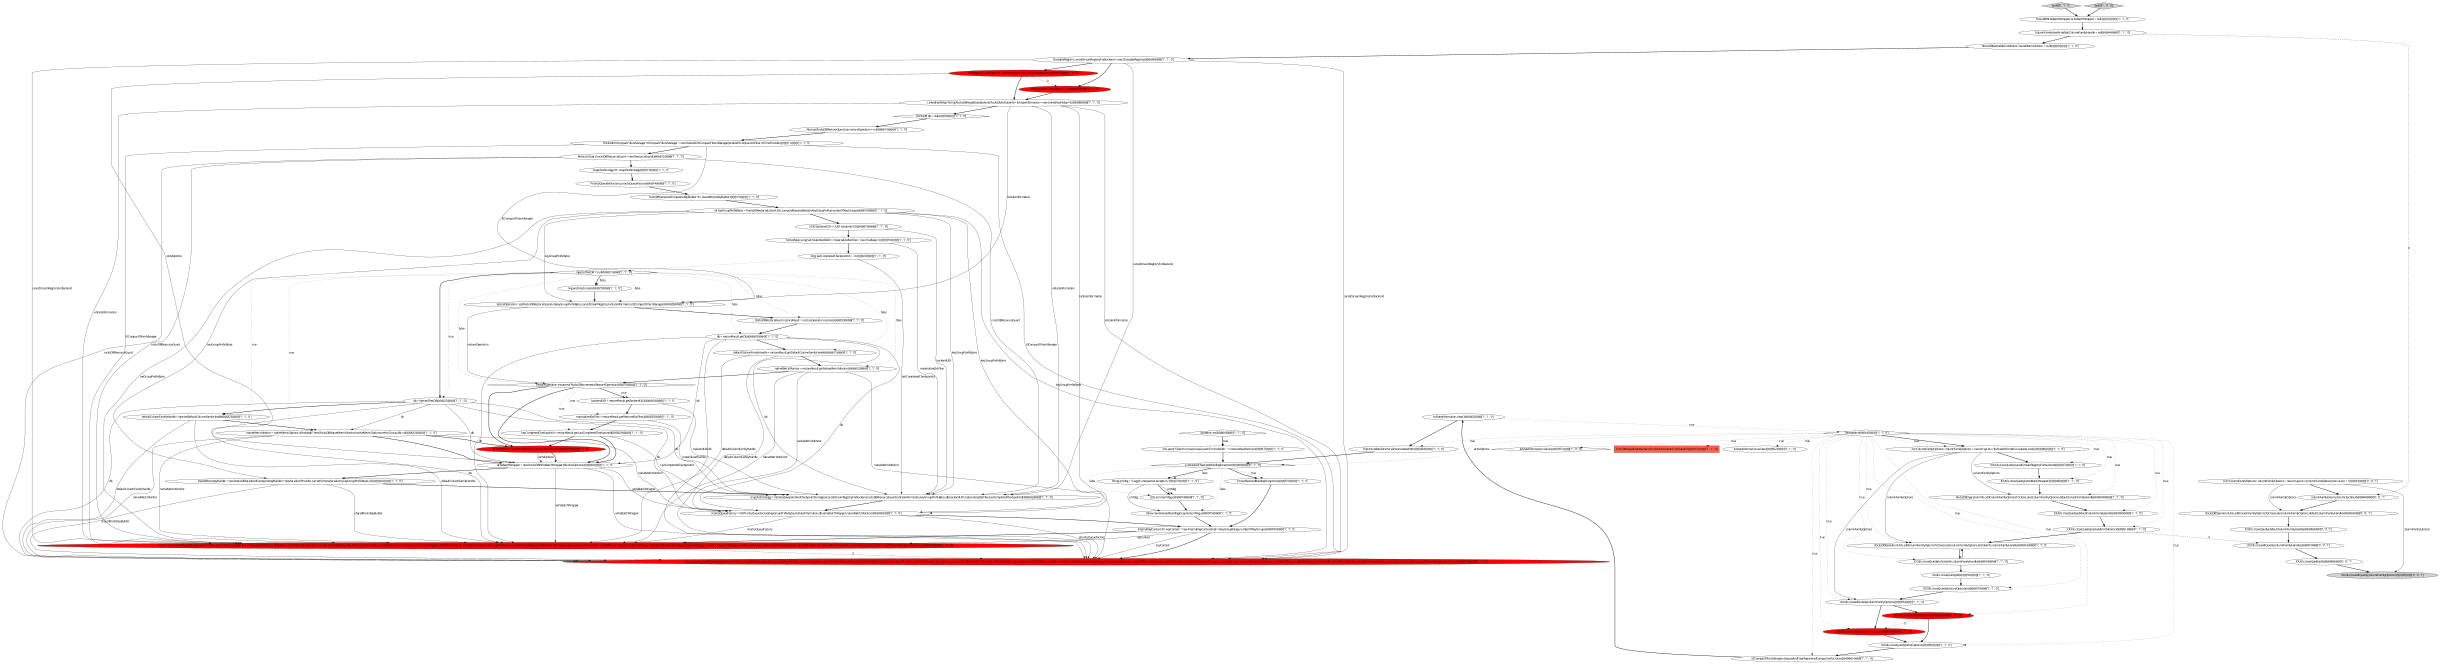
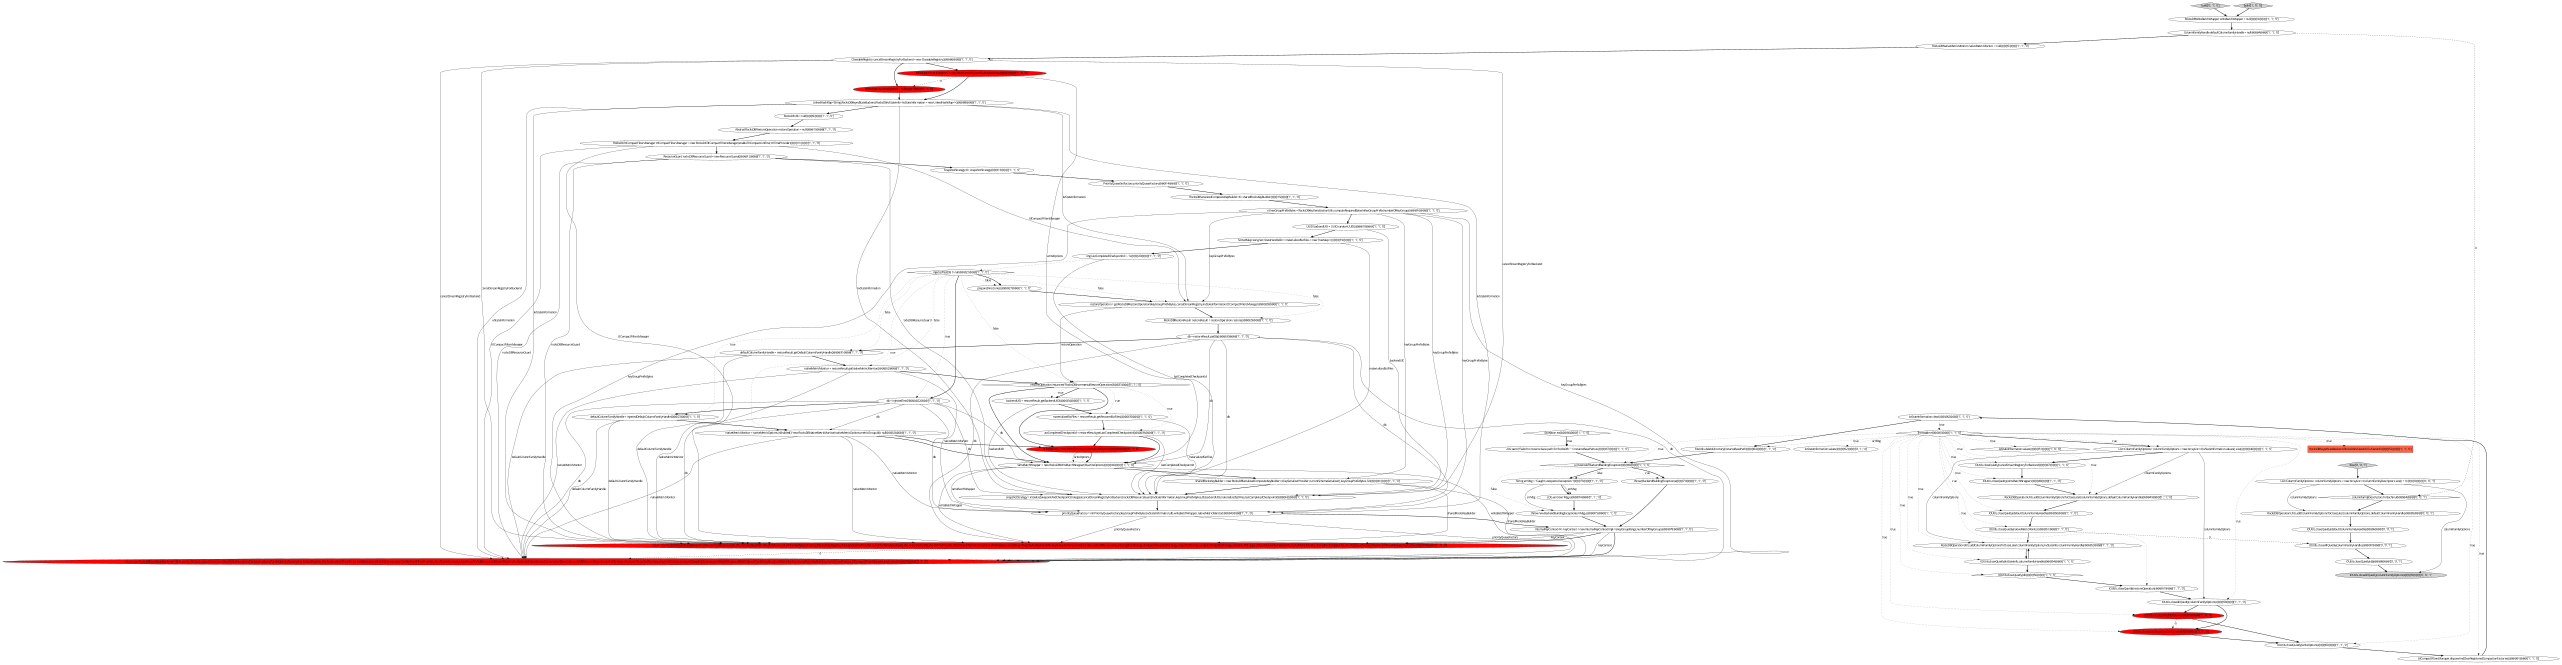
(941, 116) -> (809, 116)
(710, 280) -> none
(1807, 441) -> (1877, 441)
(1481, 449) -> (1661, 449)
none -> (2358, 465)
(1101, 474) -> none
(2348, 497) -> (2389, 497)
none -> (1901, 532)
(1961, 575) -> (2027, 575)
